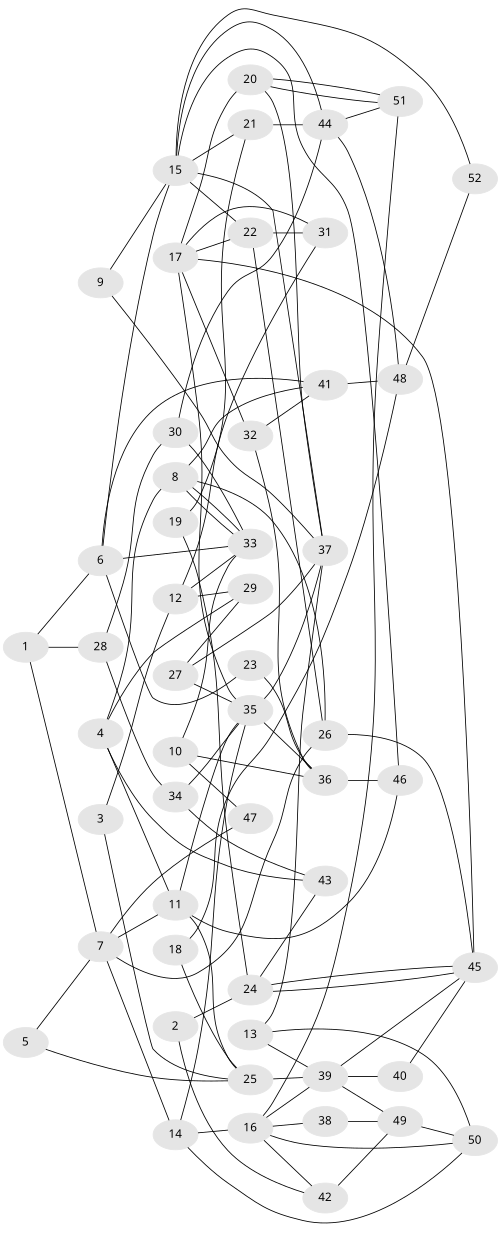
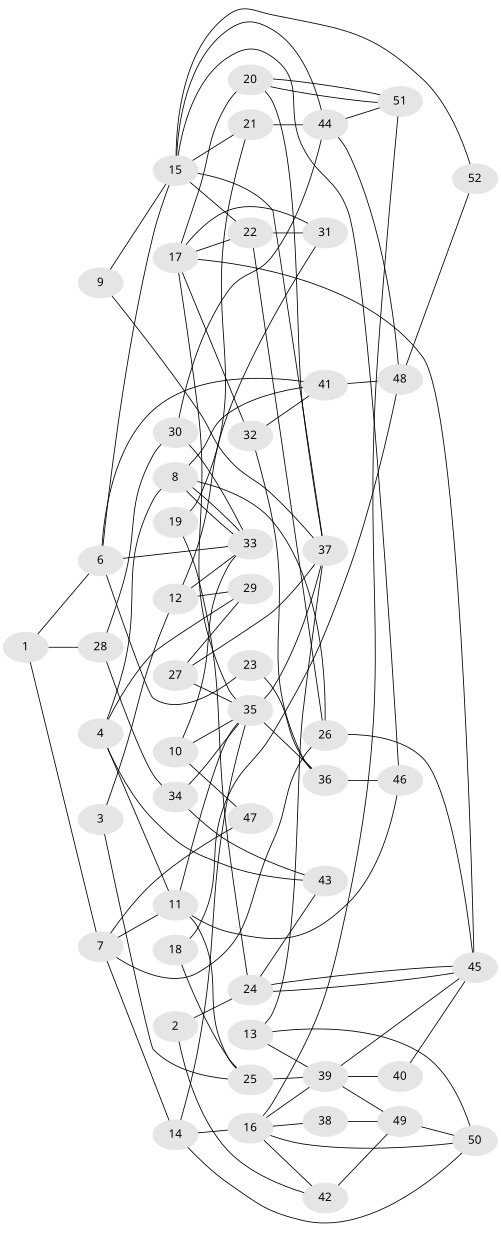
(256, 767) -> (213, 731)
(26, 1042) -> none
